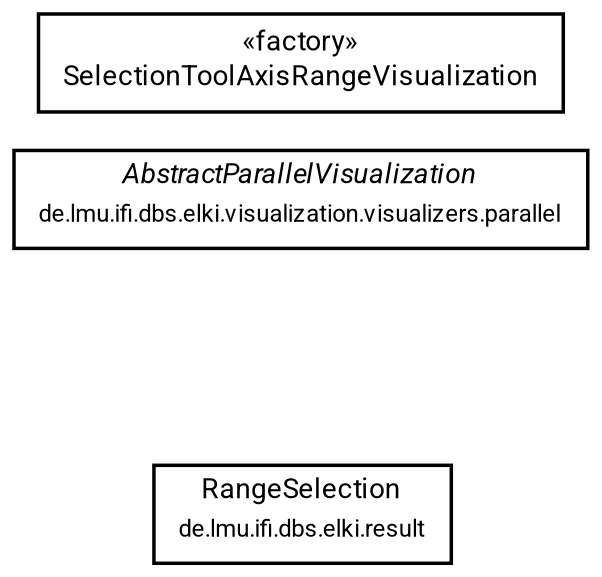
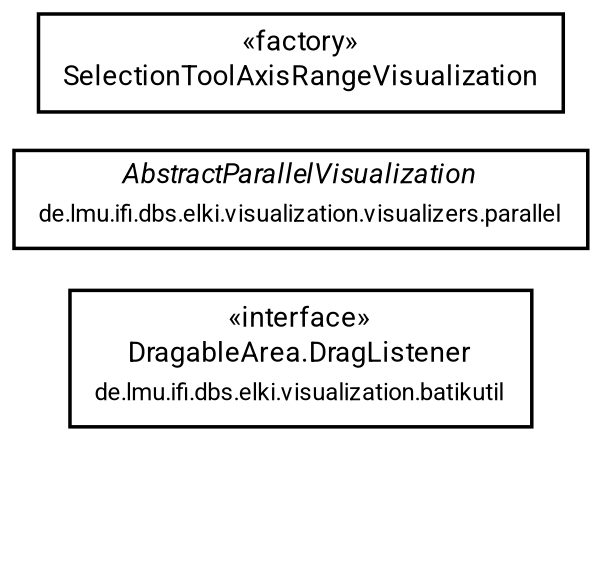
none -> (301, 357)
(301, 514) -> none
